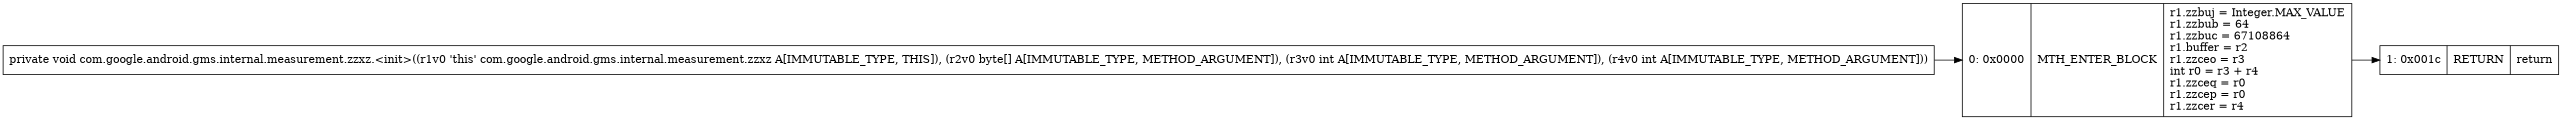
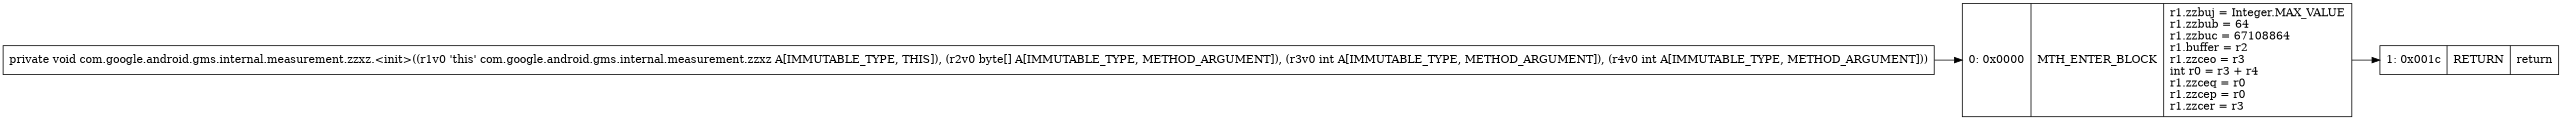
(2207, 107) -> (2207, 107)
